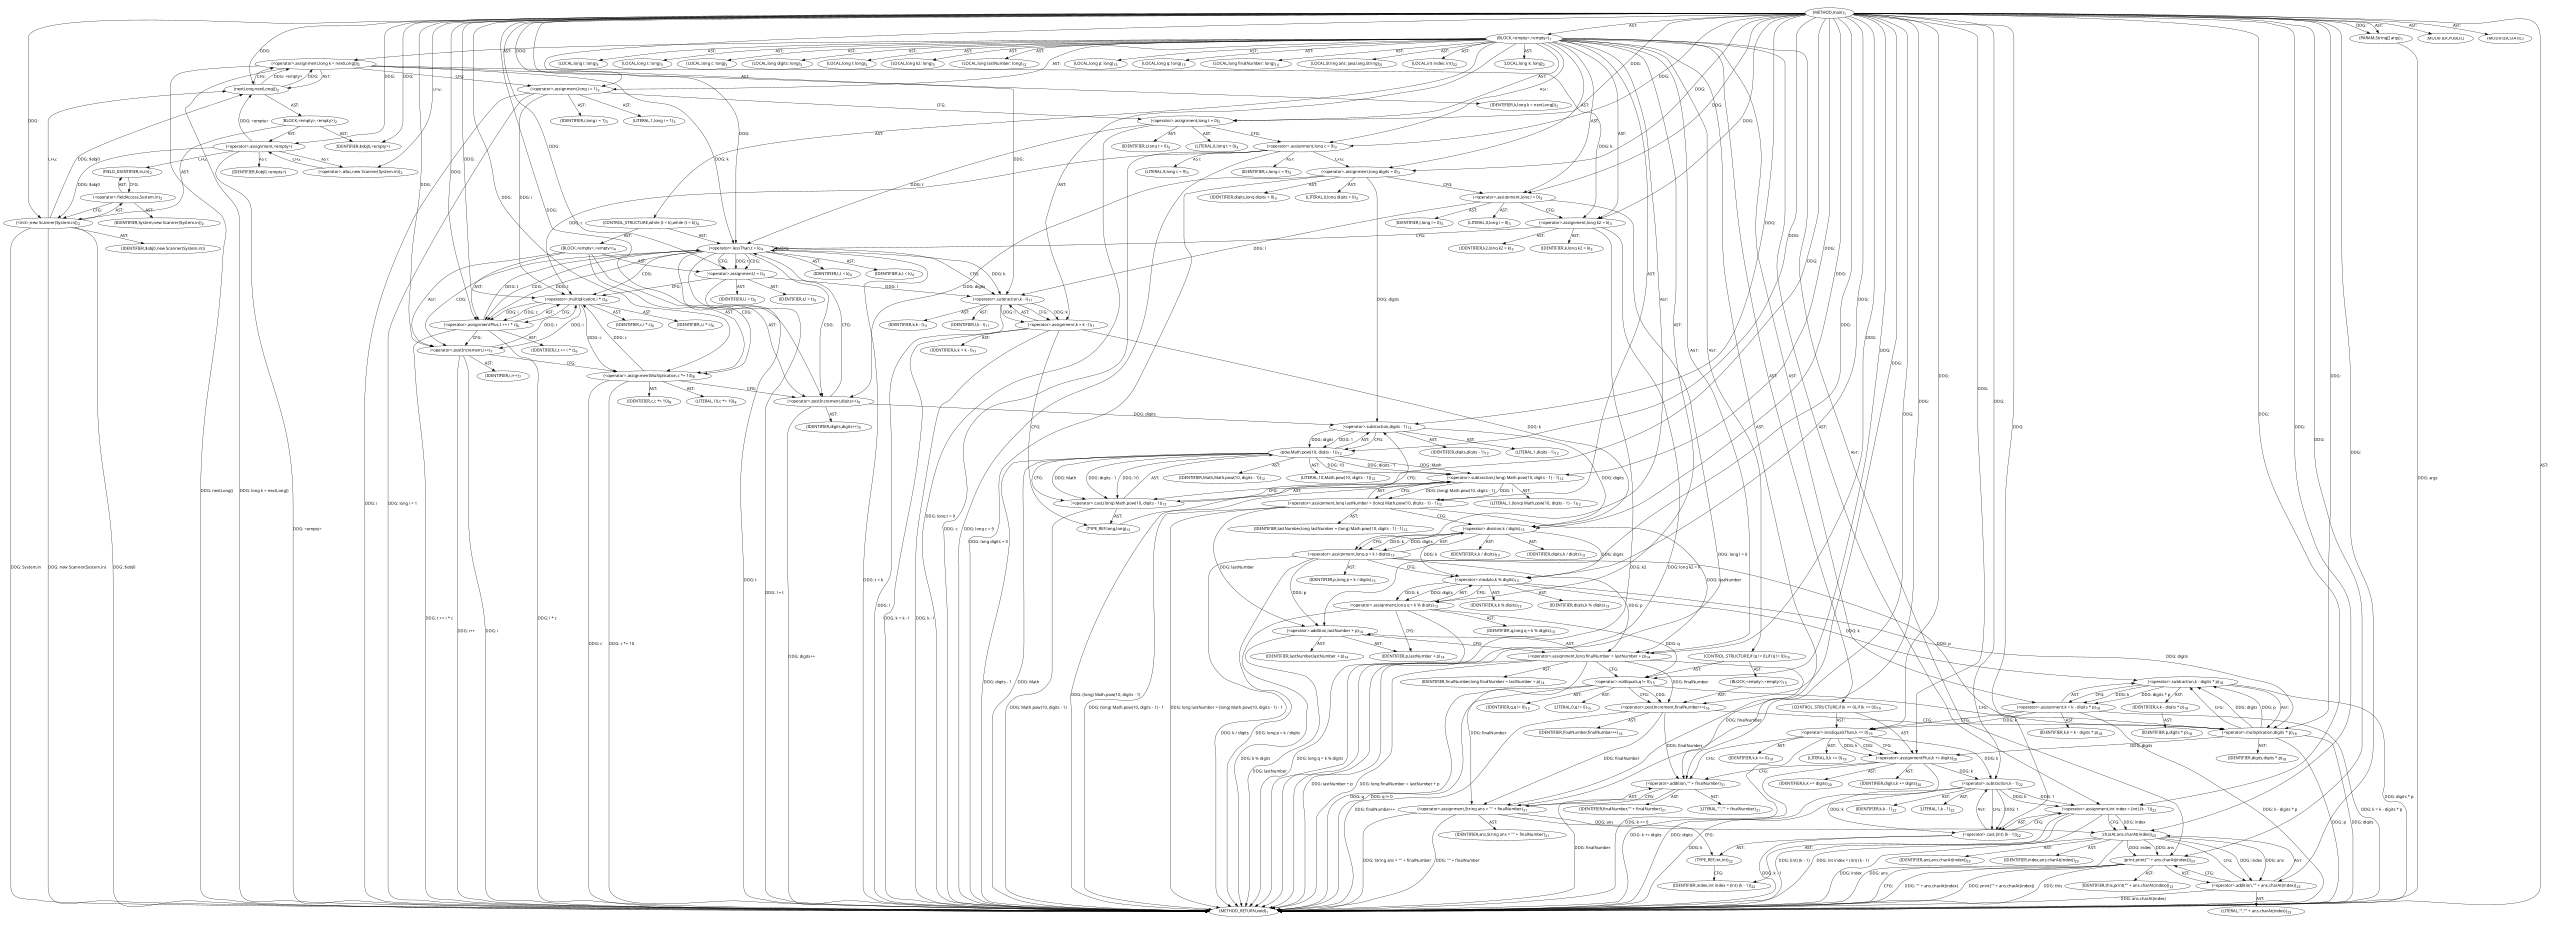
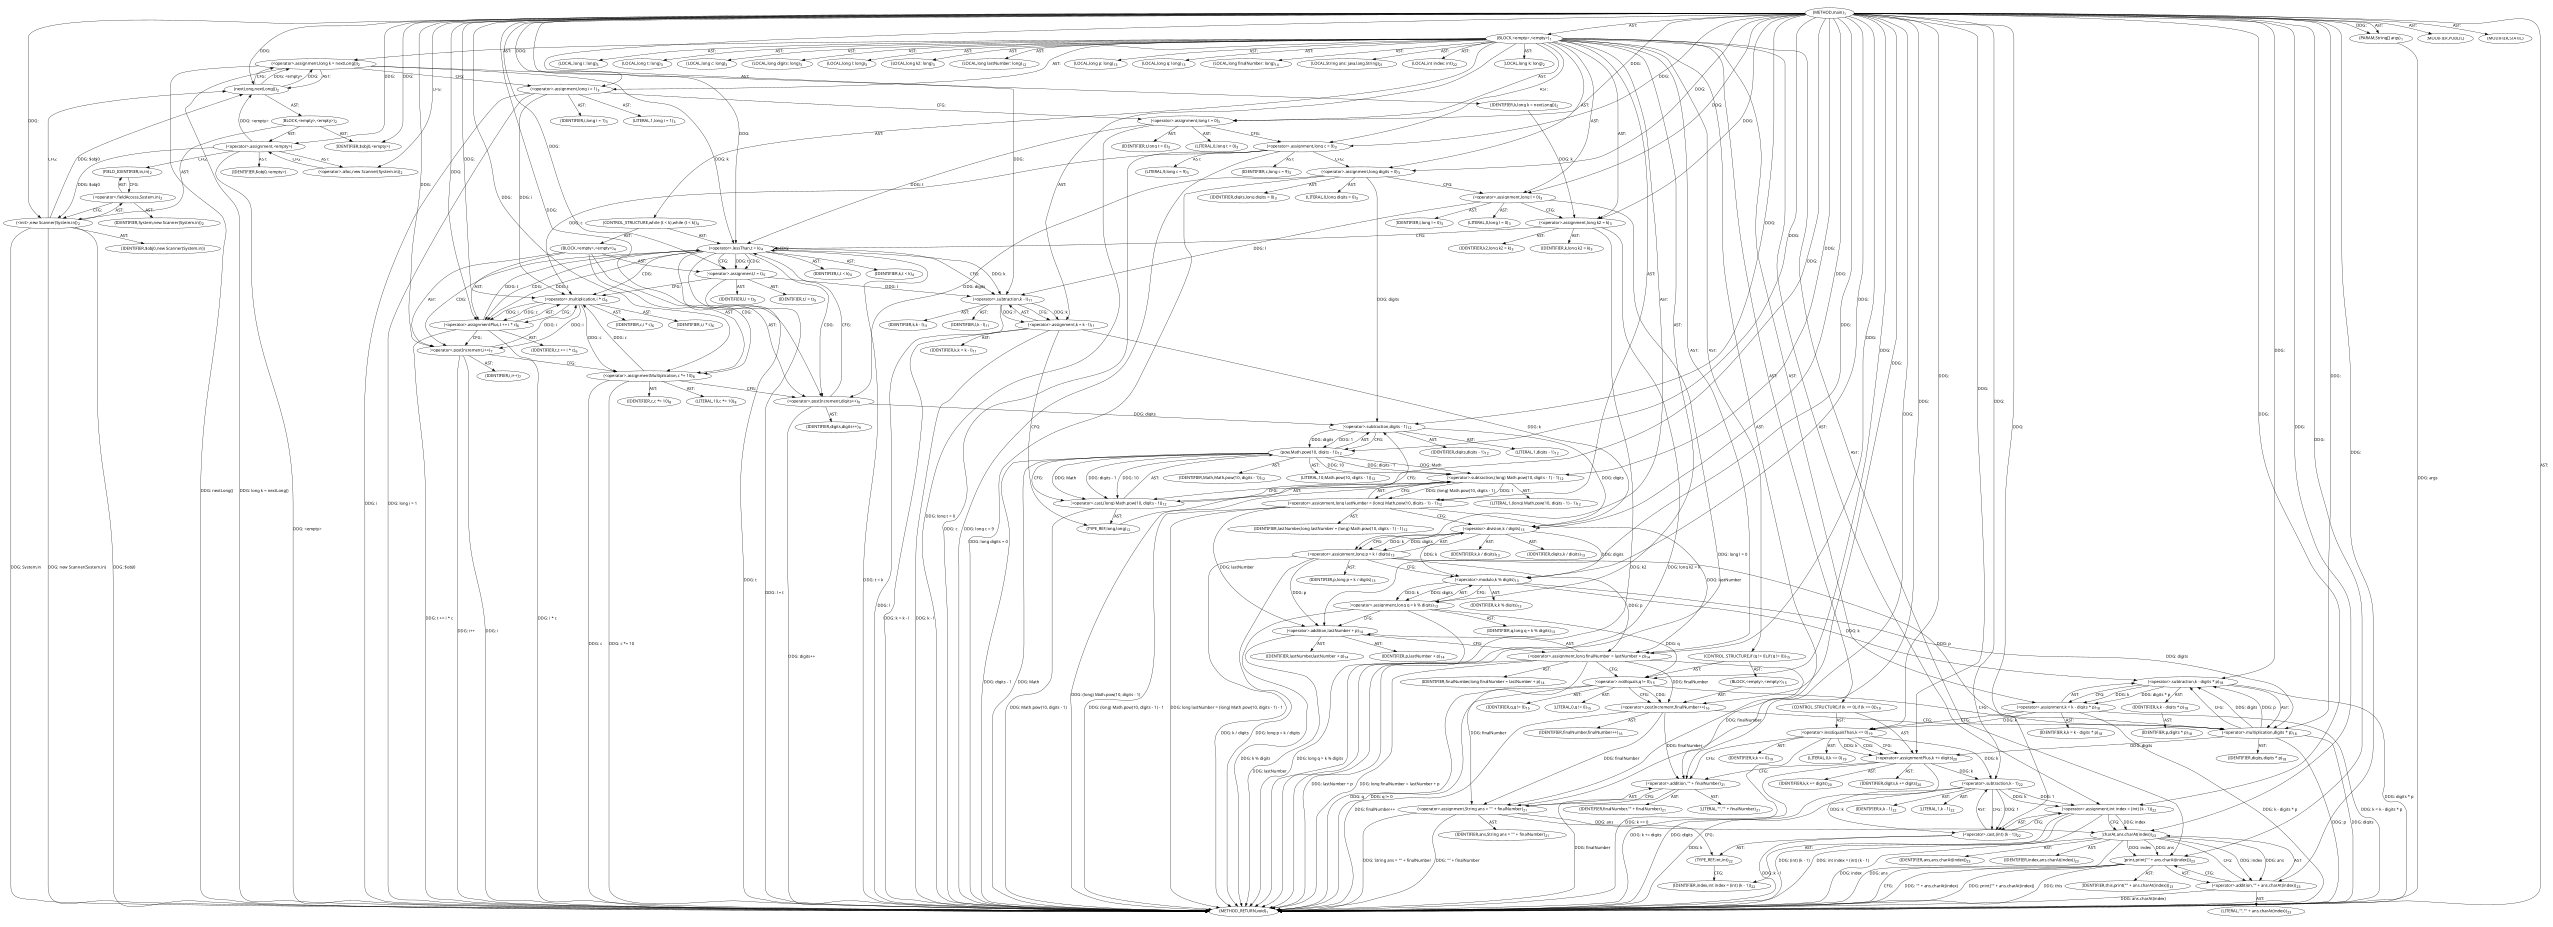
(1046, 70) -> (1558, 160)
none -> (2274, 161)
(1580, 606) -> none
(1403, 630) -> (1361, 618)
